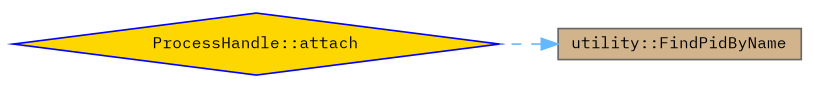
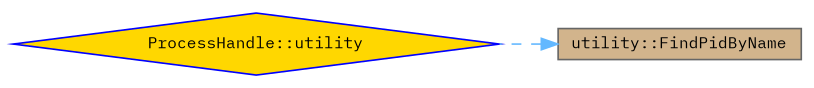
(256, 44) -> (256, 44)
